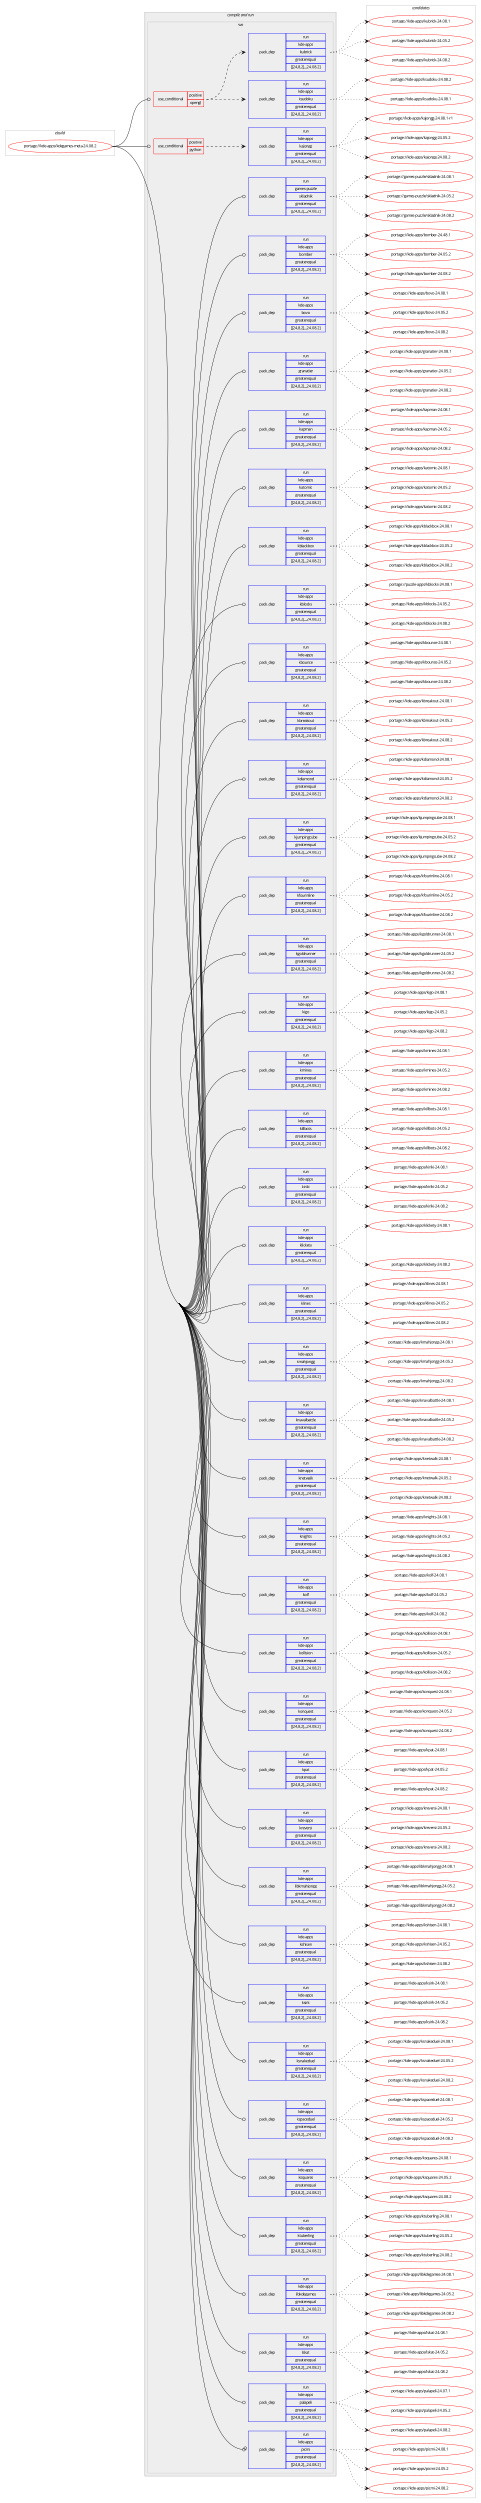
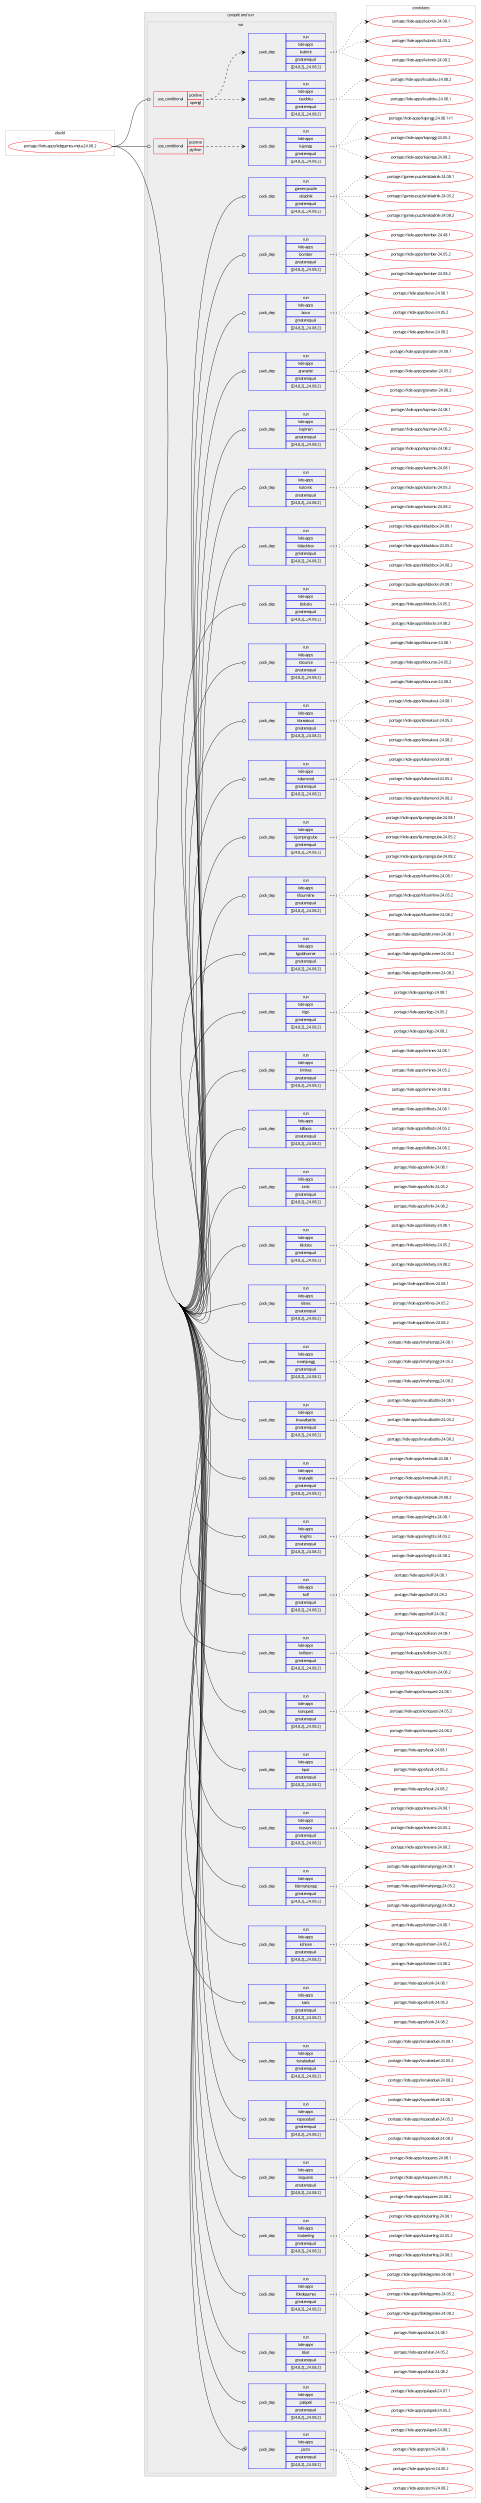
none -> (421, 1245)
